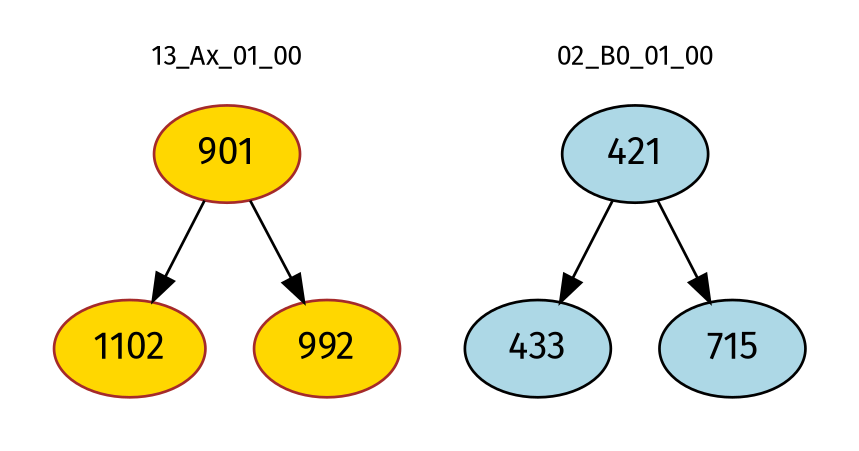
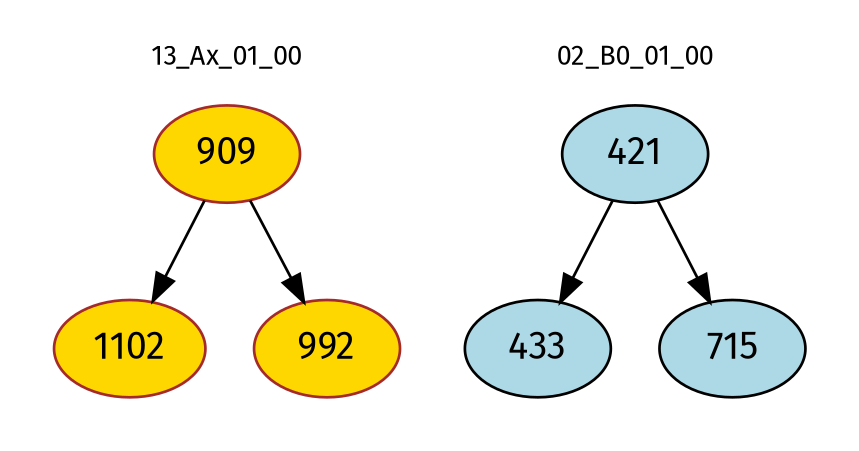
(227, 154) -> (227, 154)
